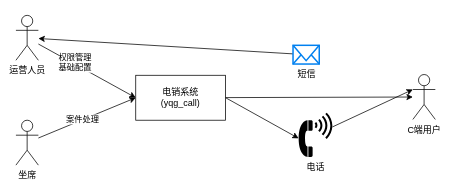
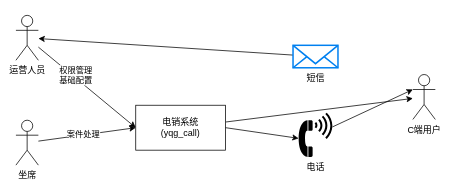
(306, 55) -> (315, 57)
(180, 98) -> (180, 128)
